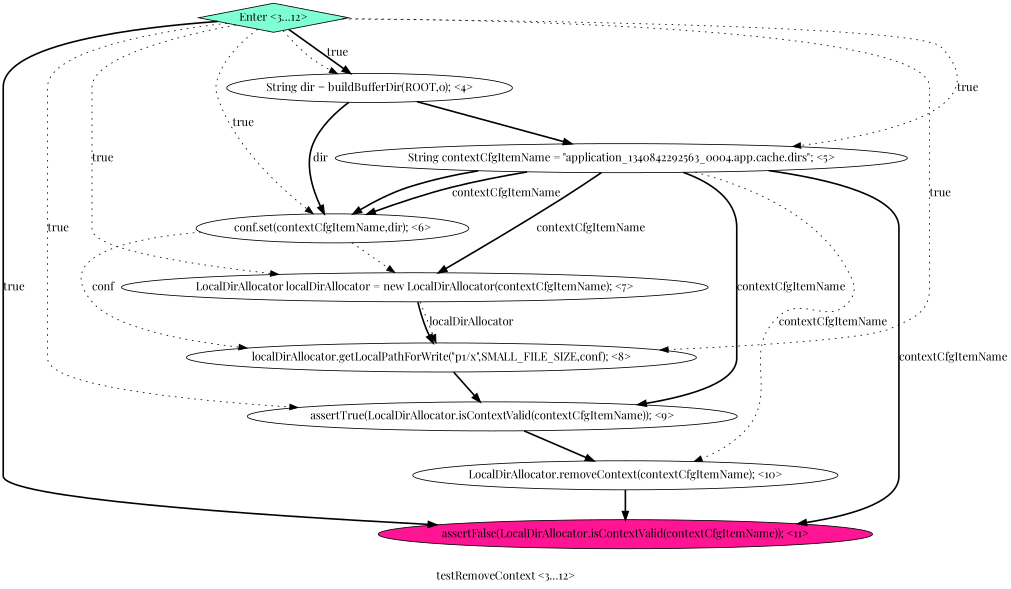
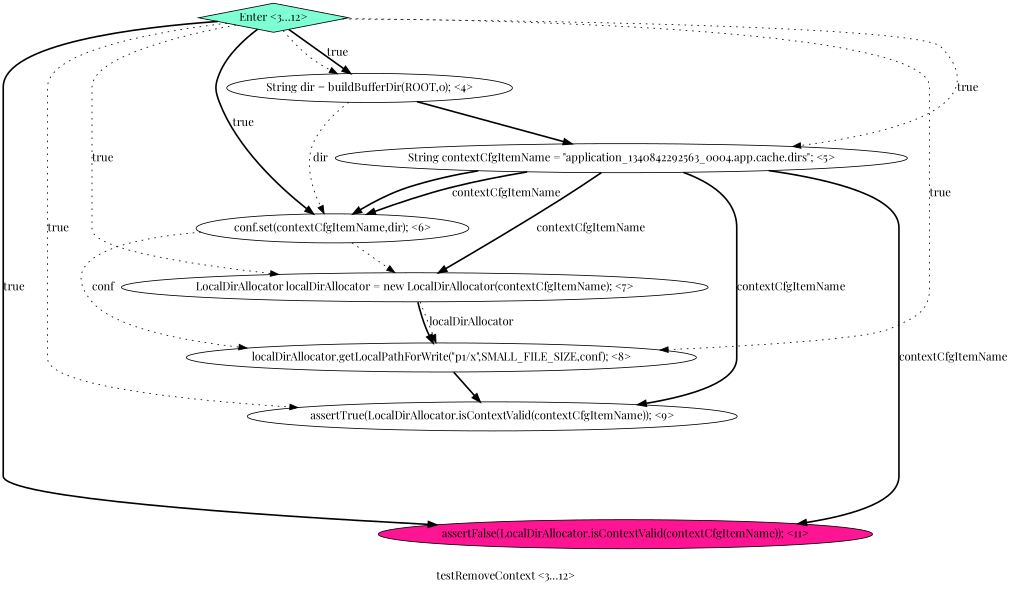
(230, 125) -> (230, 125)
(312, 148) -> (312, 148)
(625, 475) -> none
